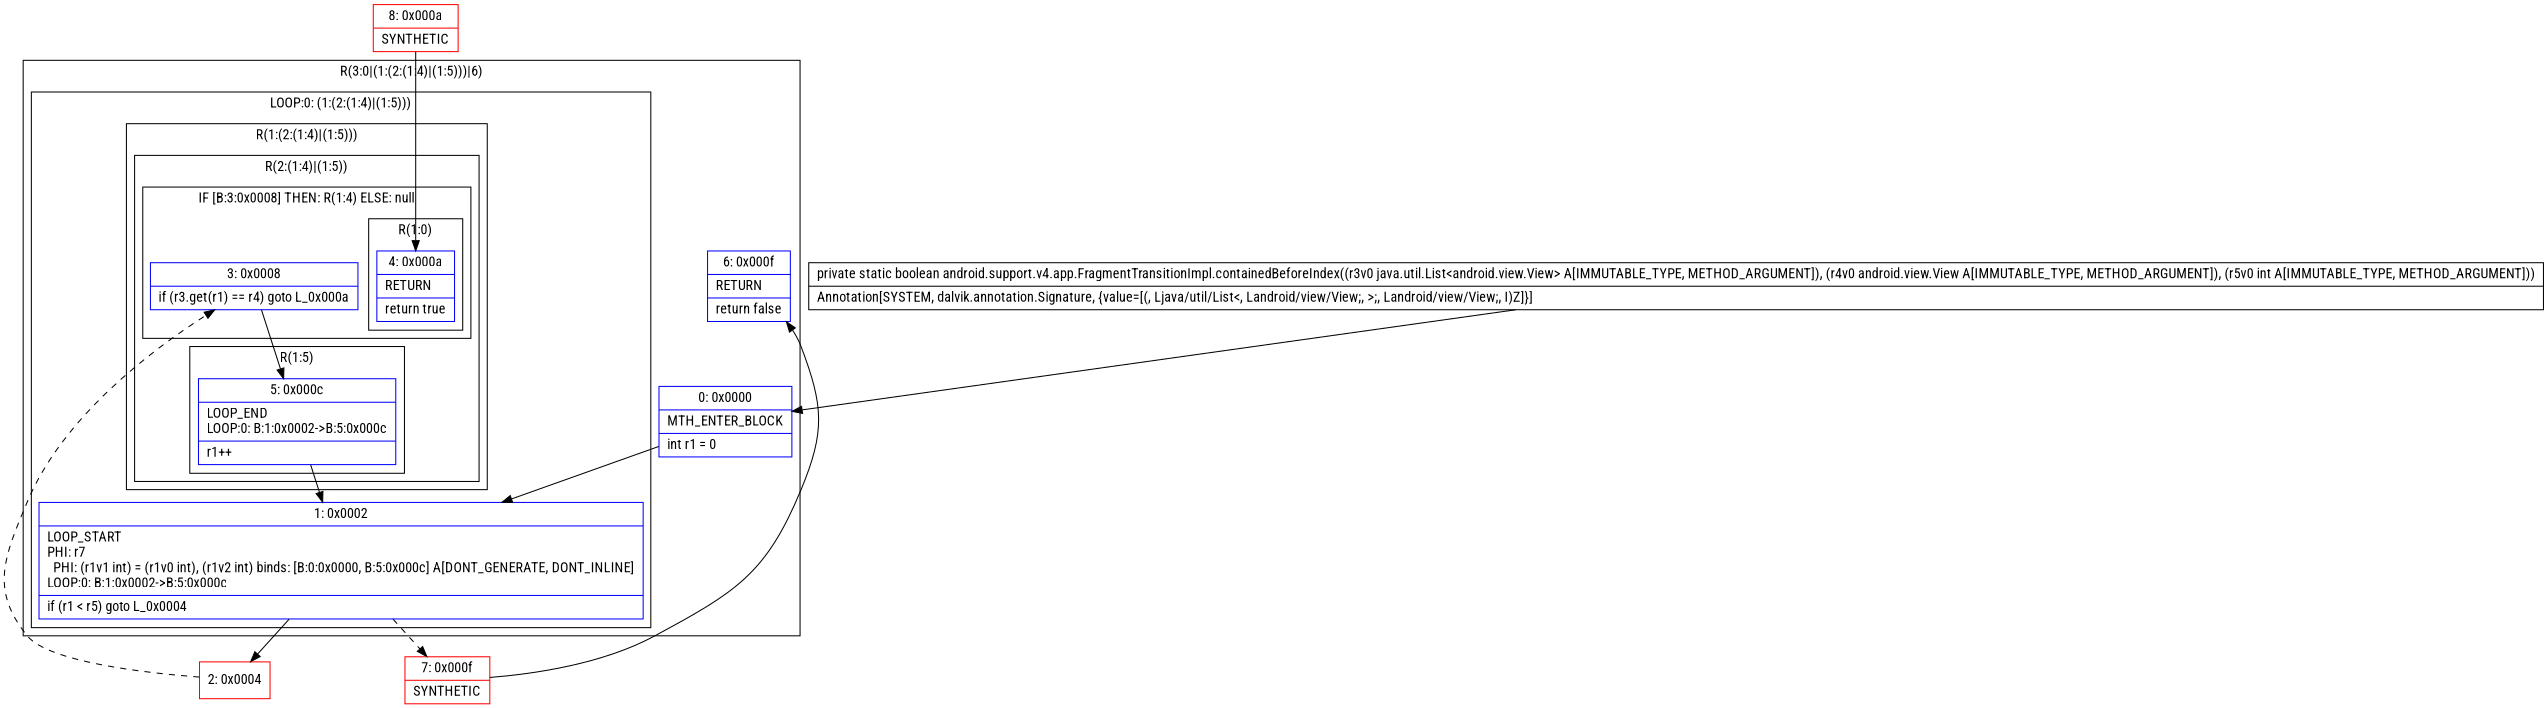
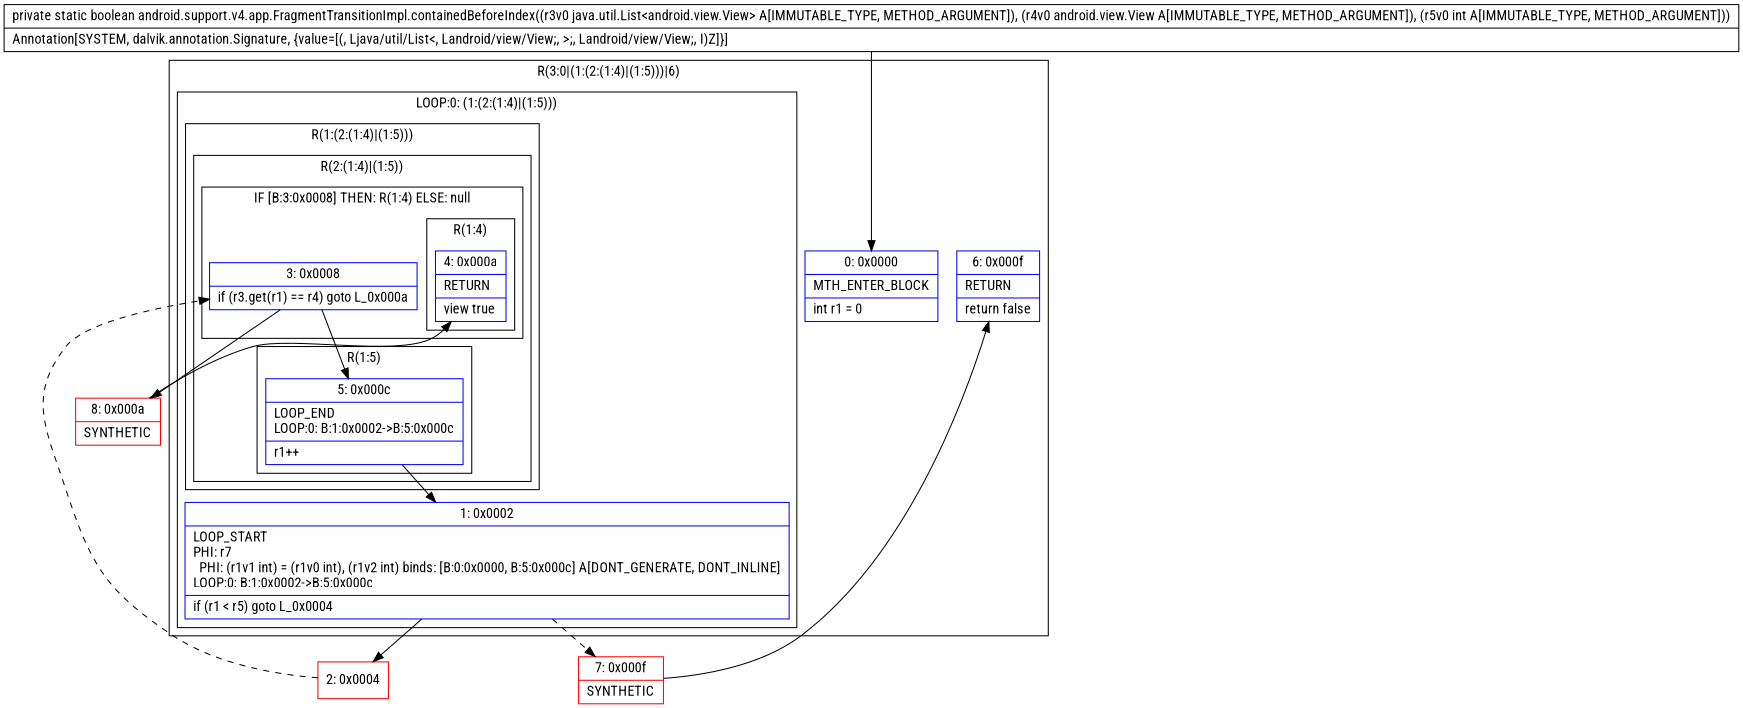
(416, 231) -> (471, 231)
(416, 309) -> (470, 309)
none -> (220, 351)
(585, 473) -> none
